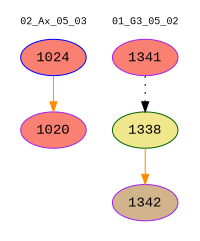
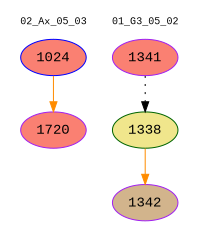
(53, 130) -> (53, 130)
